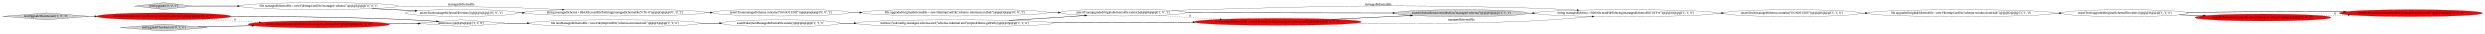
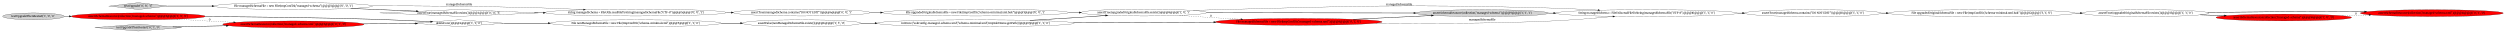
(461, 13) -> (459, 13)
(46, 16) -> (33, 16)
